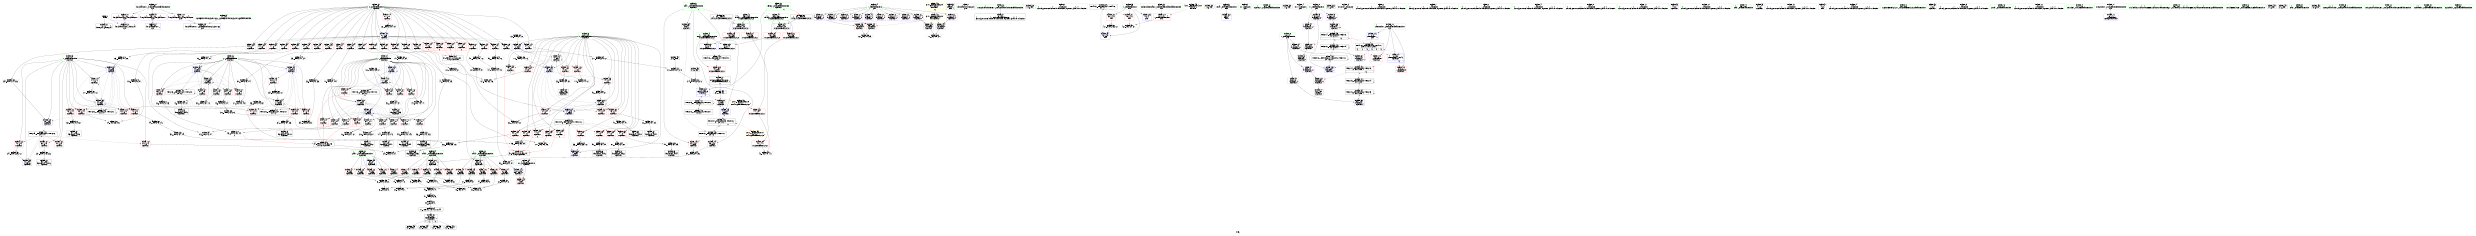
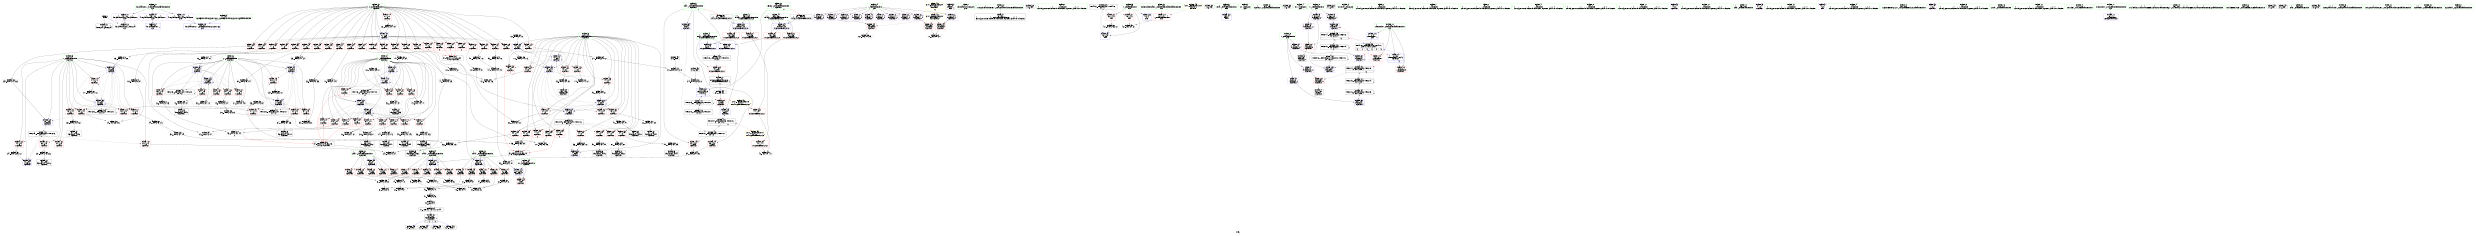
(859, 26) -> none
